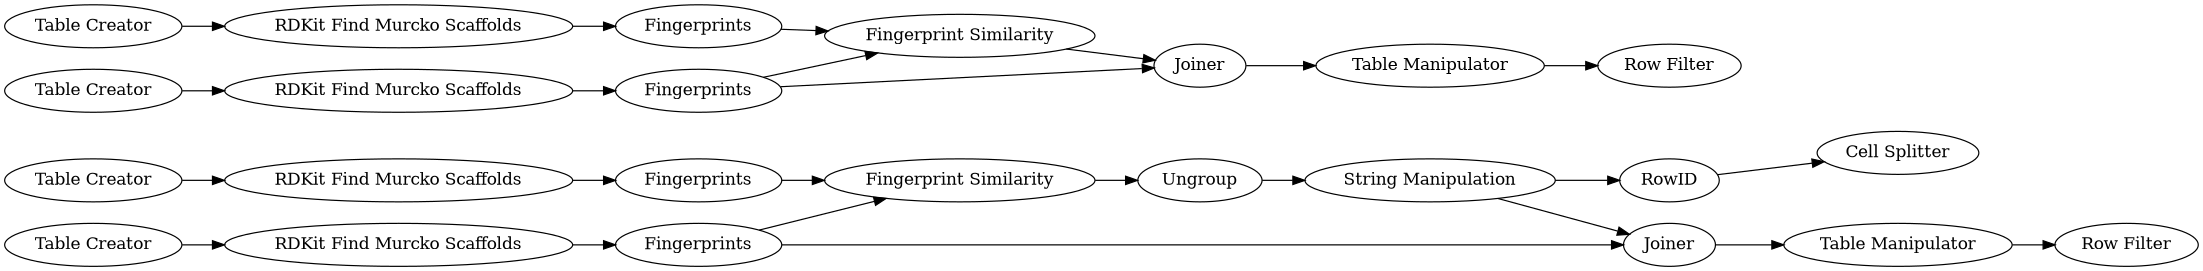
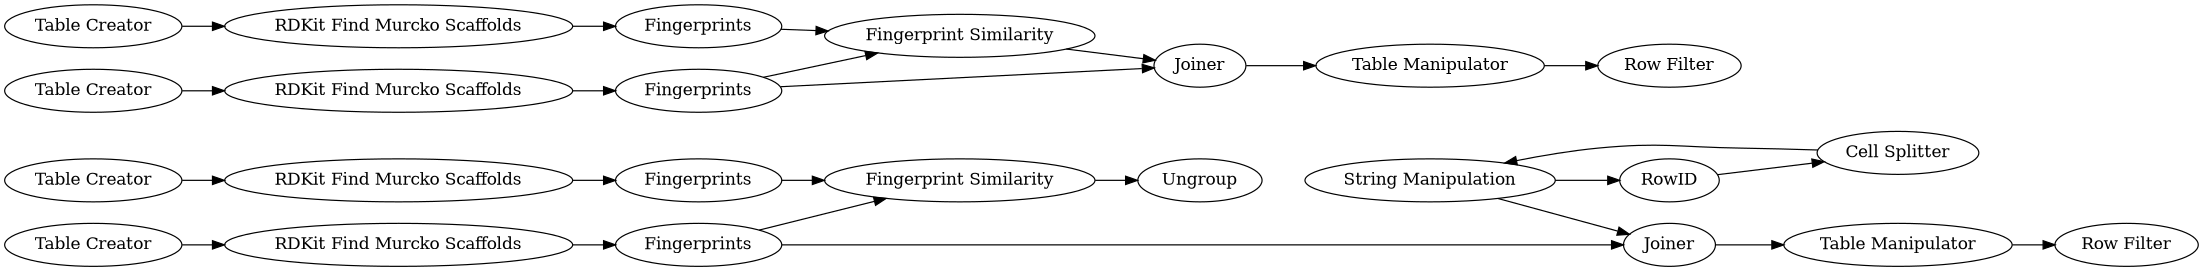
(1277, 180) -> (1667, 145)
